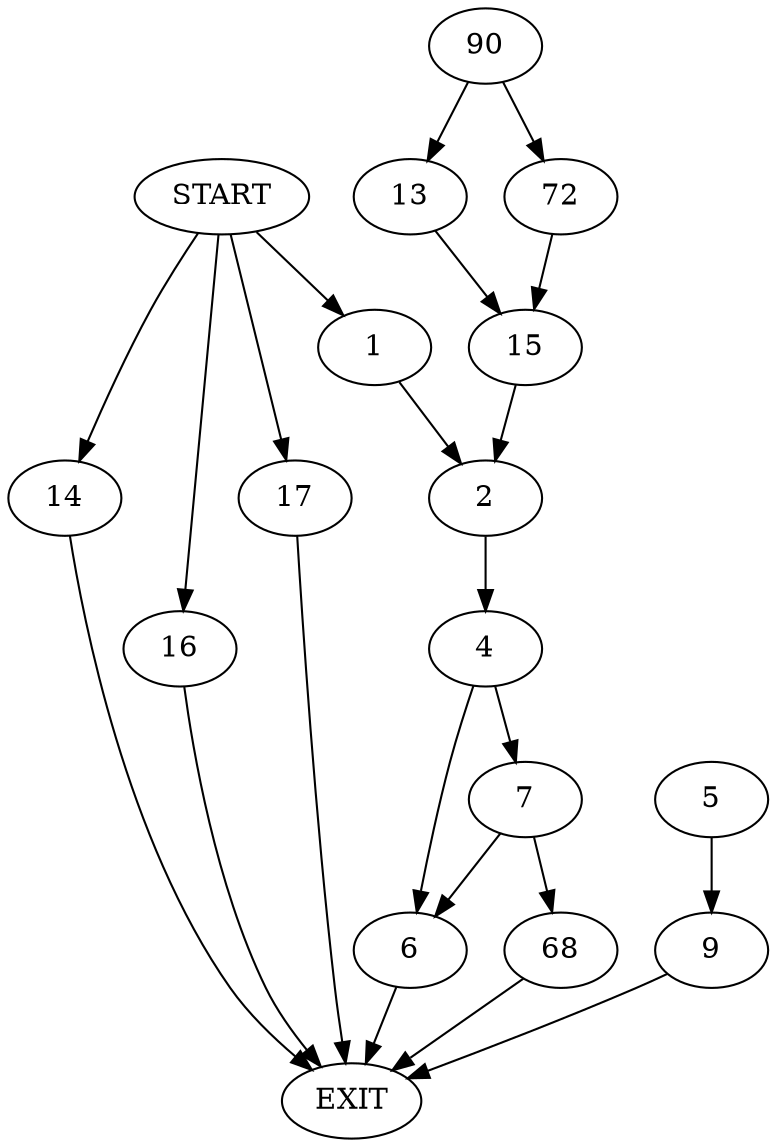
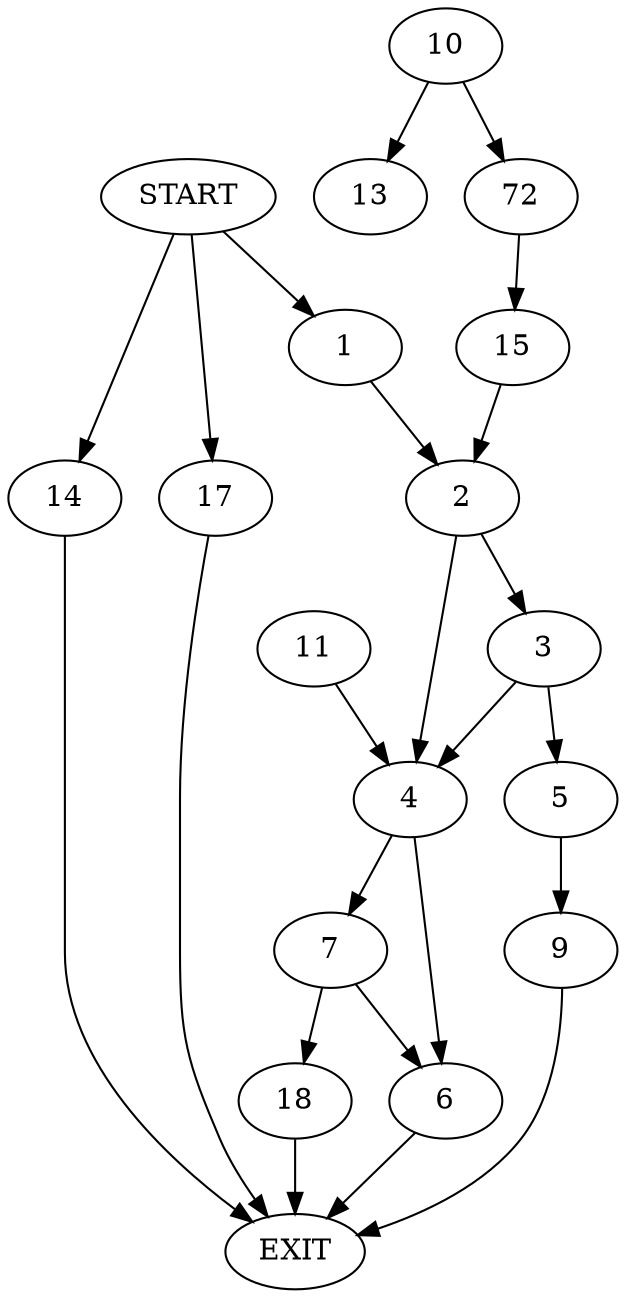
(486, 46) -> (446, 46)
(461, 264) -> none
(180, 649) -> none
none -> (314, 649)
none -> (544, 649)
(561, 950) -> (295, 1101)
